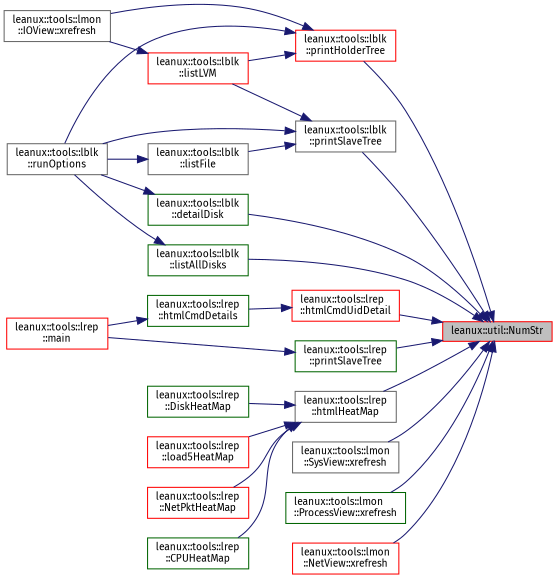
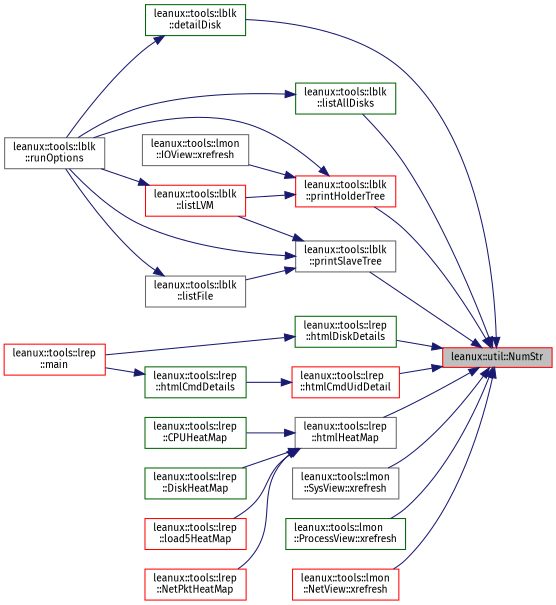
(124, 46) -> (120, 175)
(346, 356) -> (346, 332)
